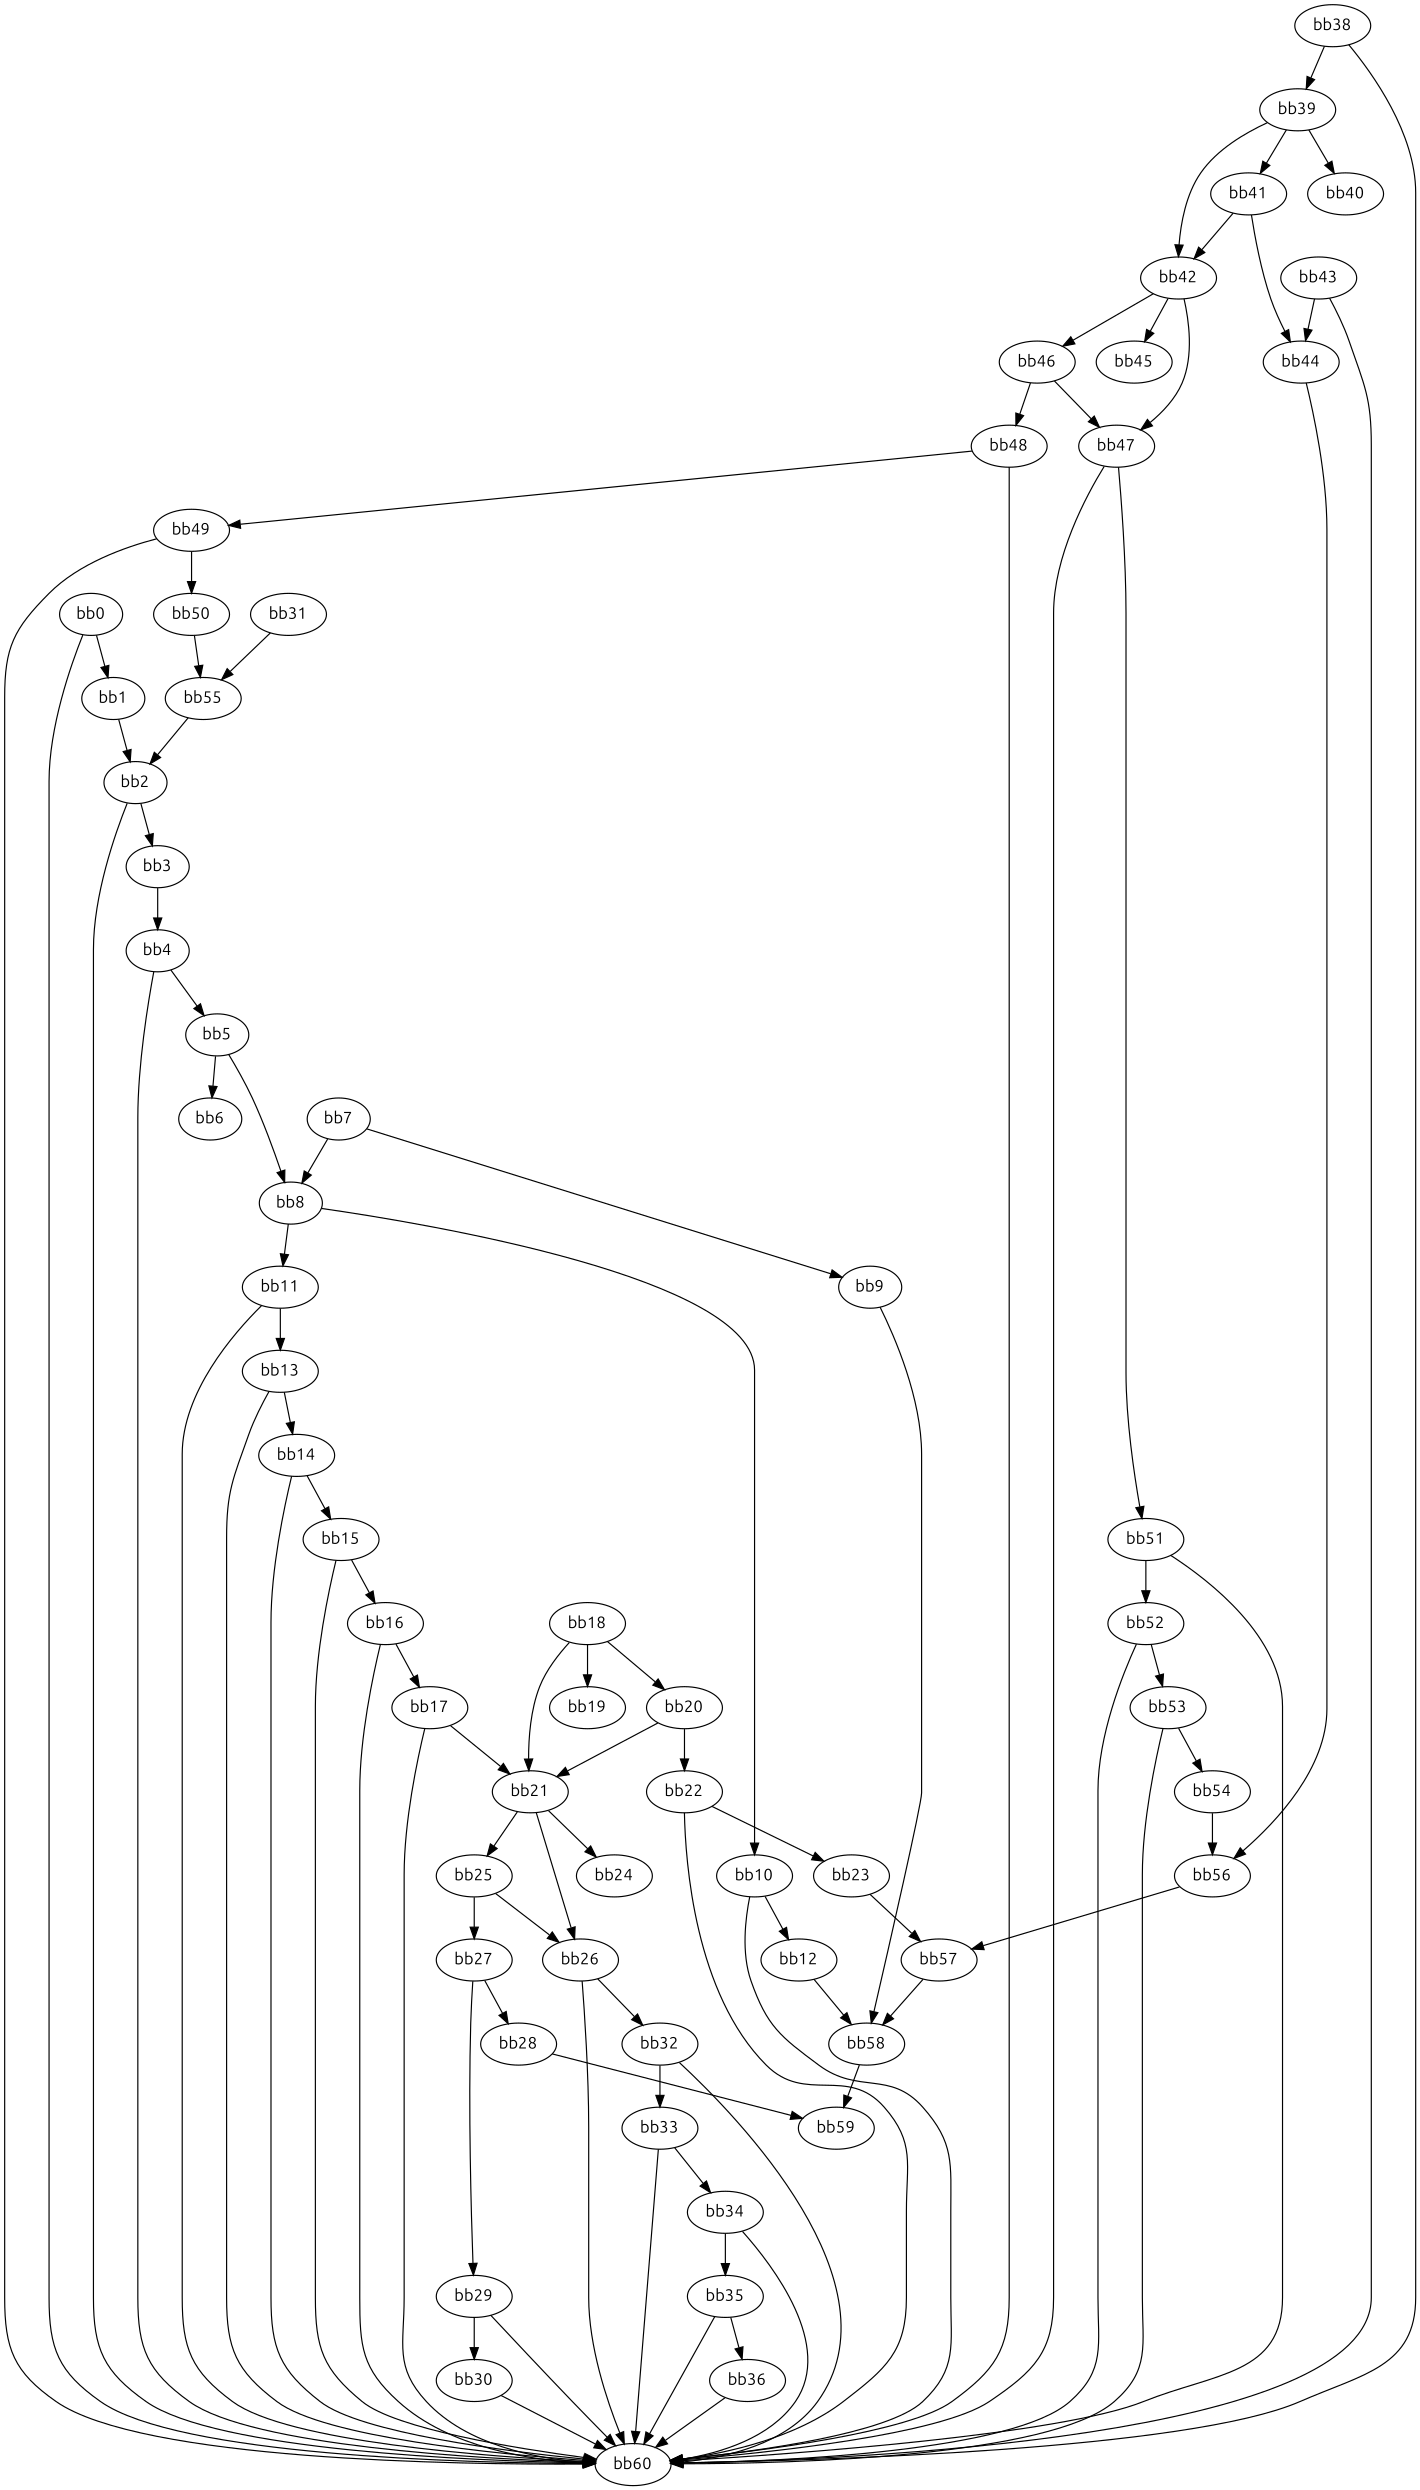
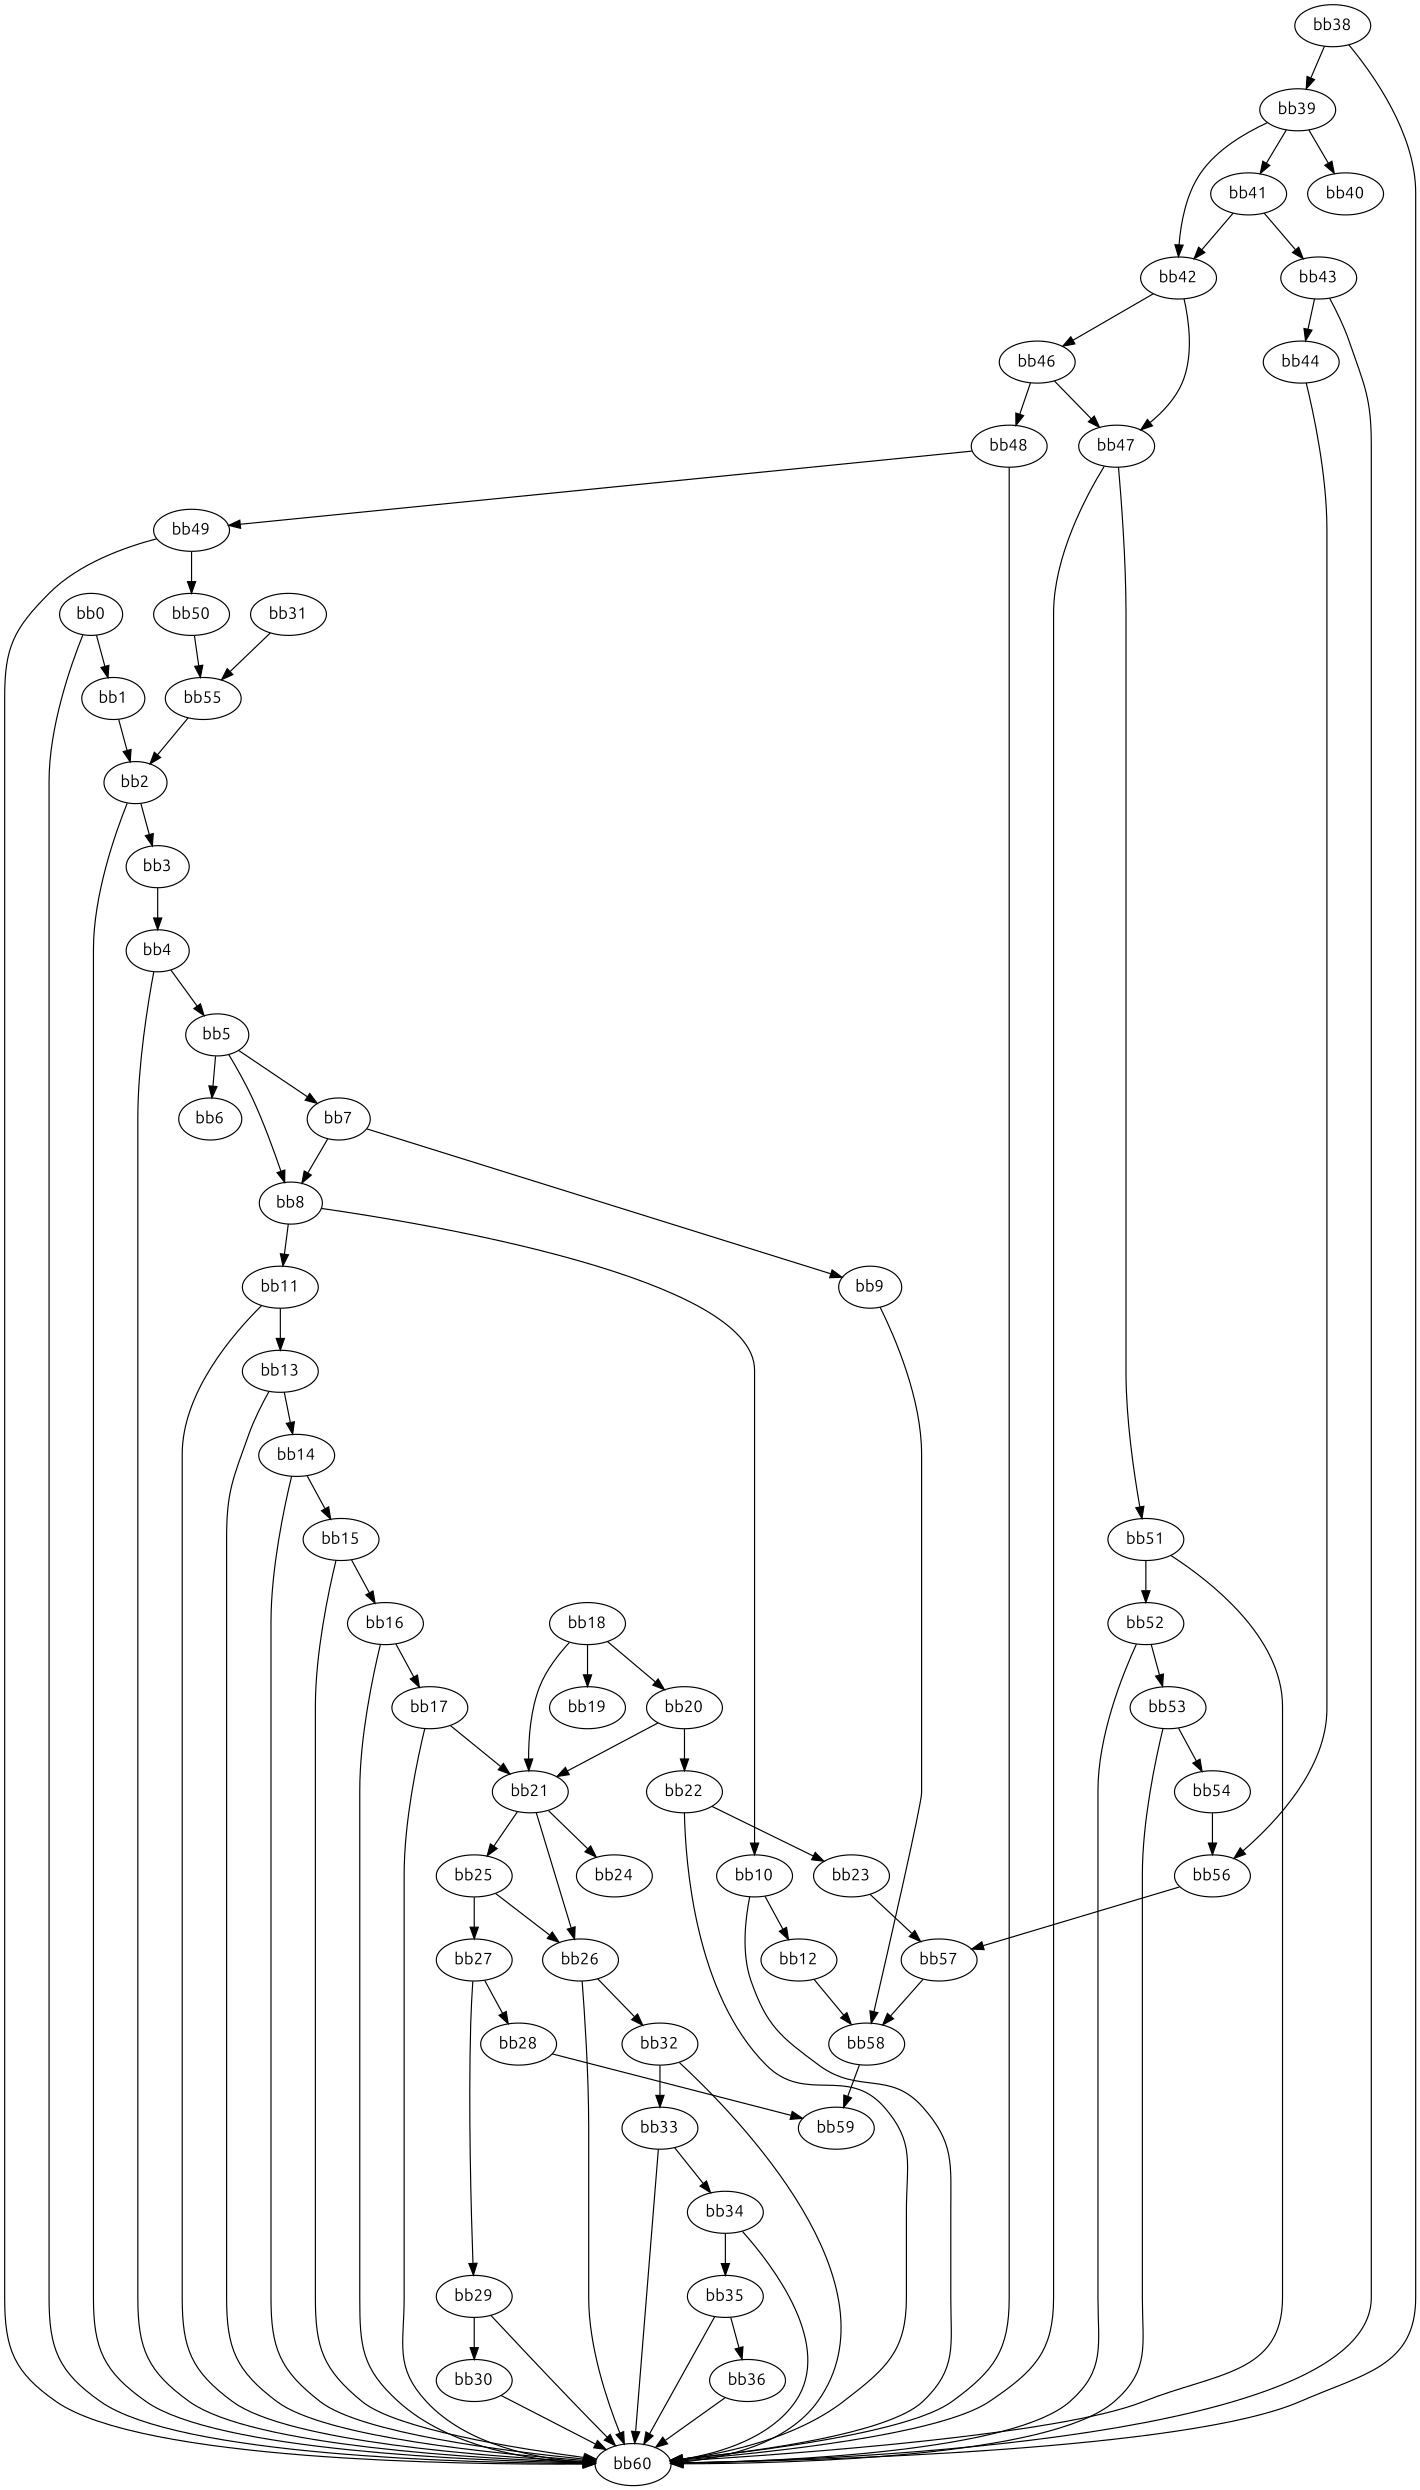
(1264, 275) -> (1280, 231)
(1134, 362) -> none
none -> (273, 1074)
